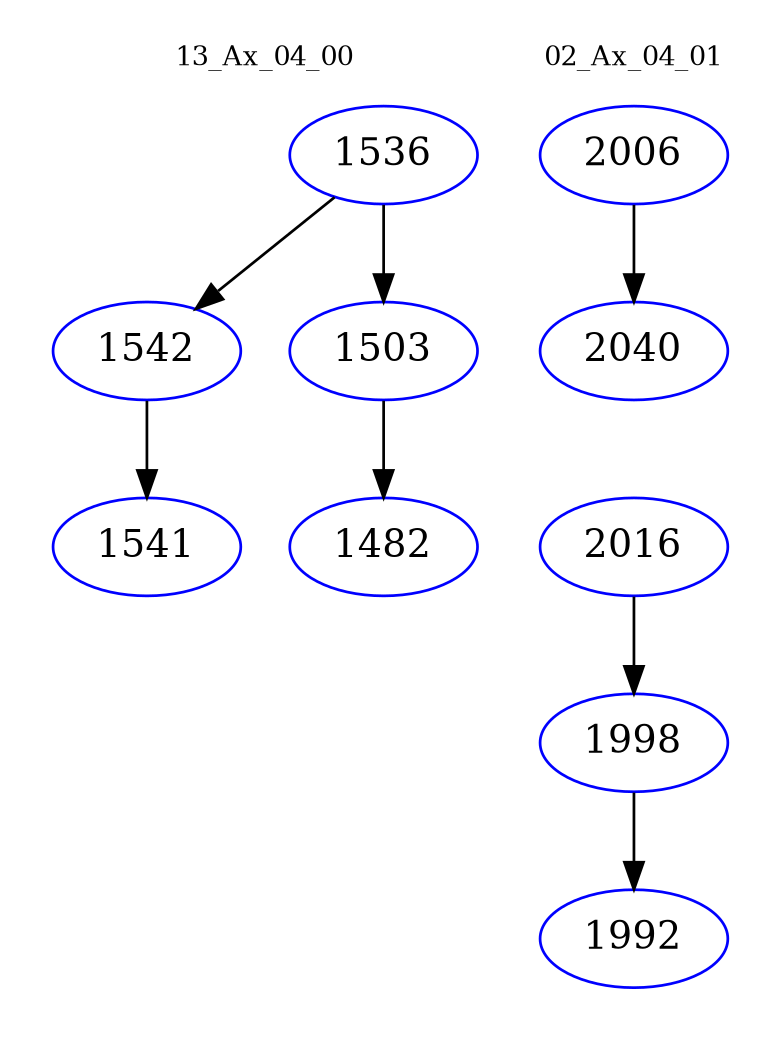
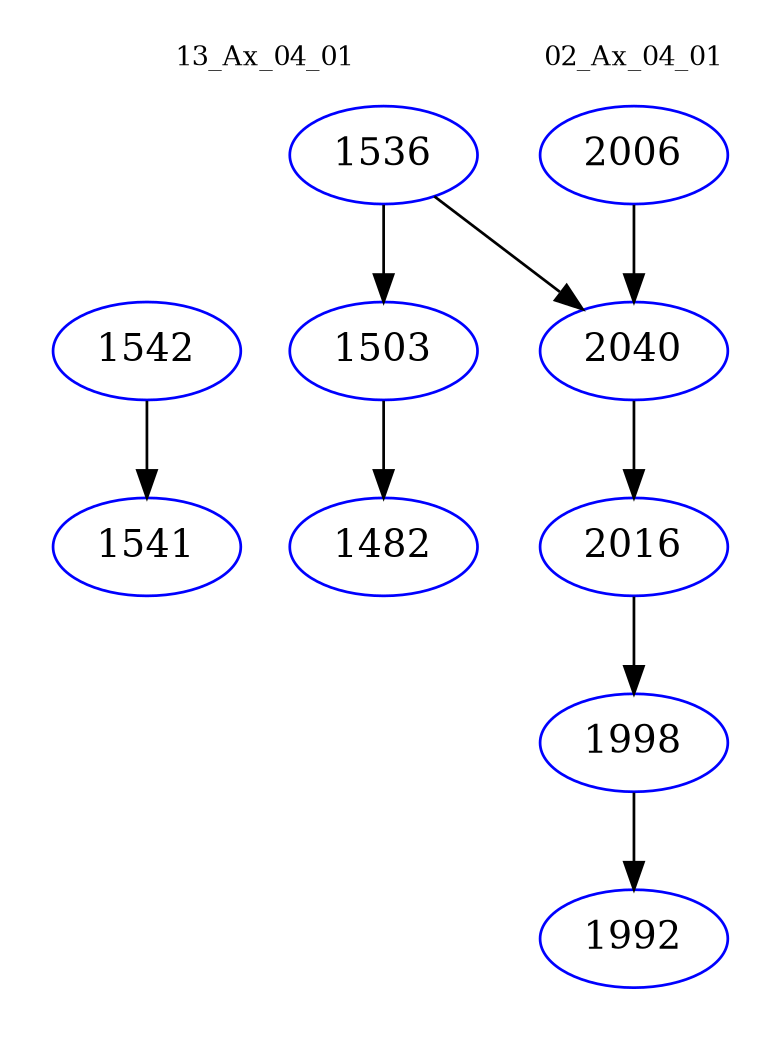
(265, 58) -> (265, 58)
(276, 244) -> (481, 232)
none -> (634, 436)
